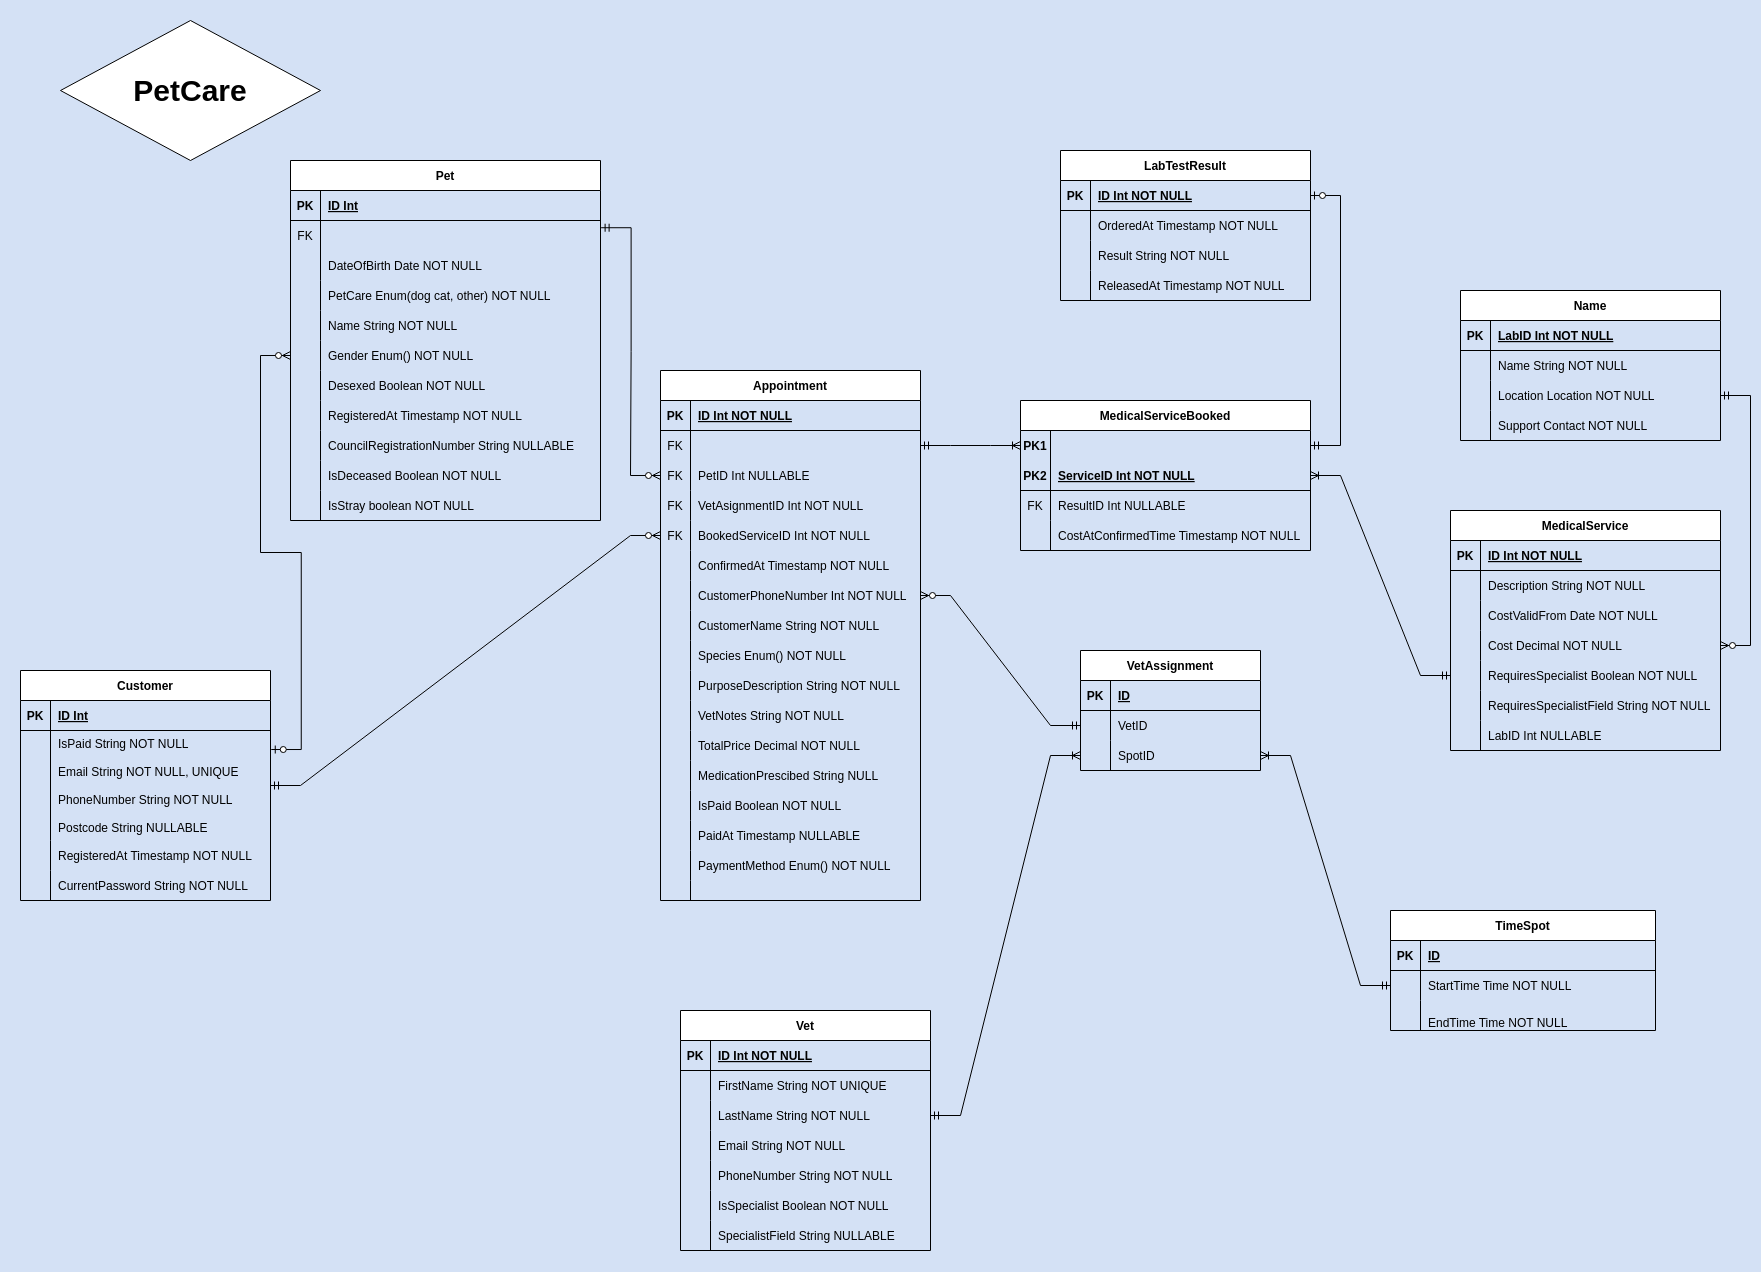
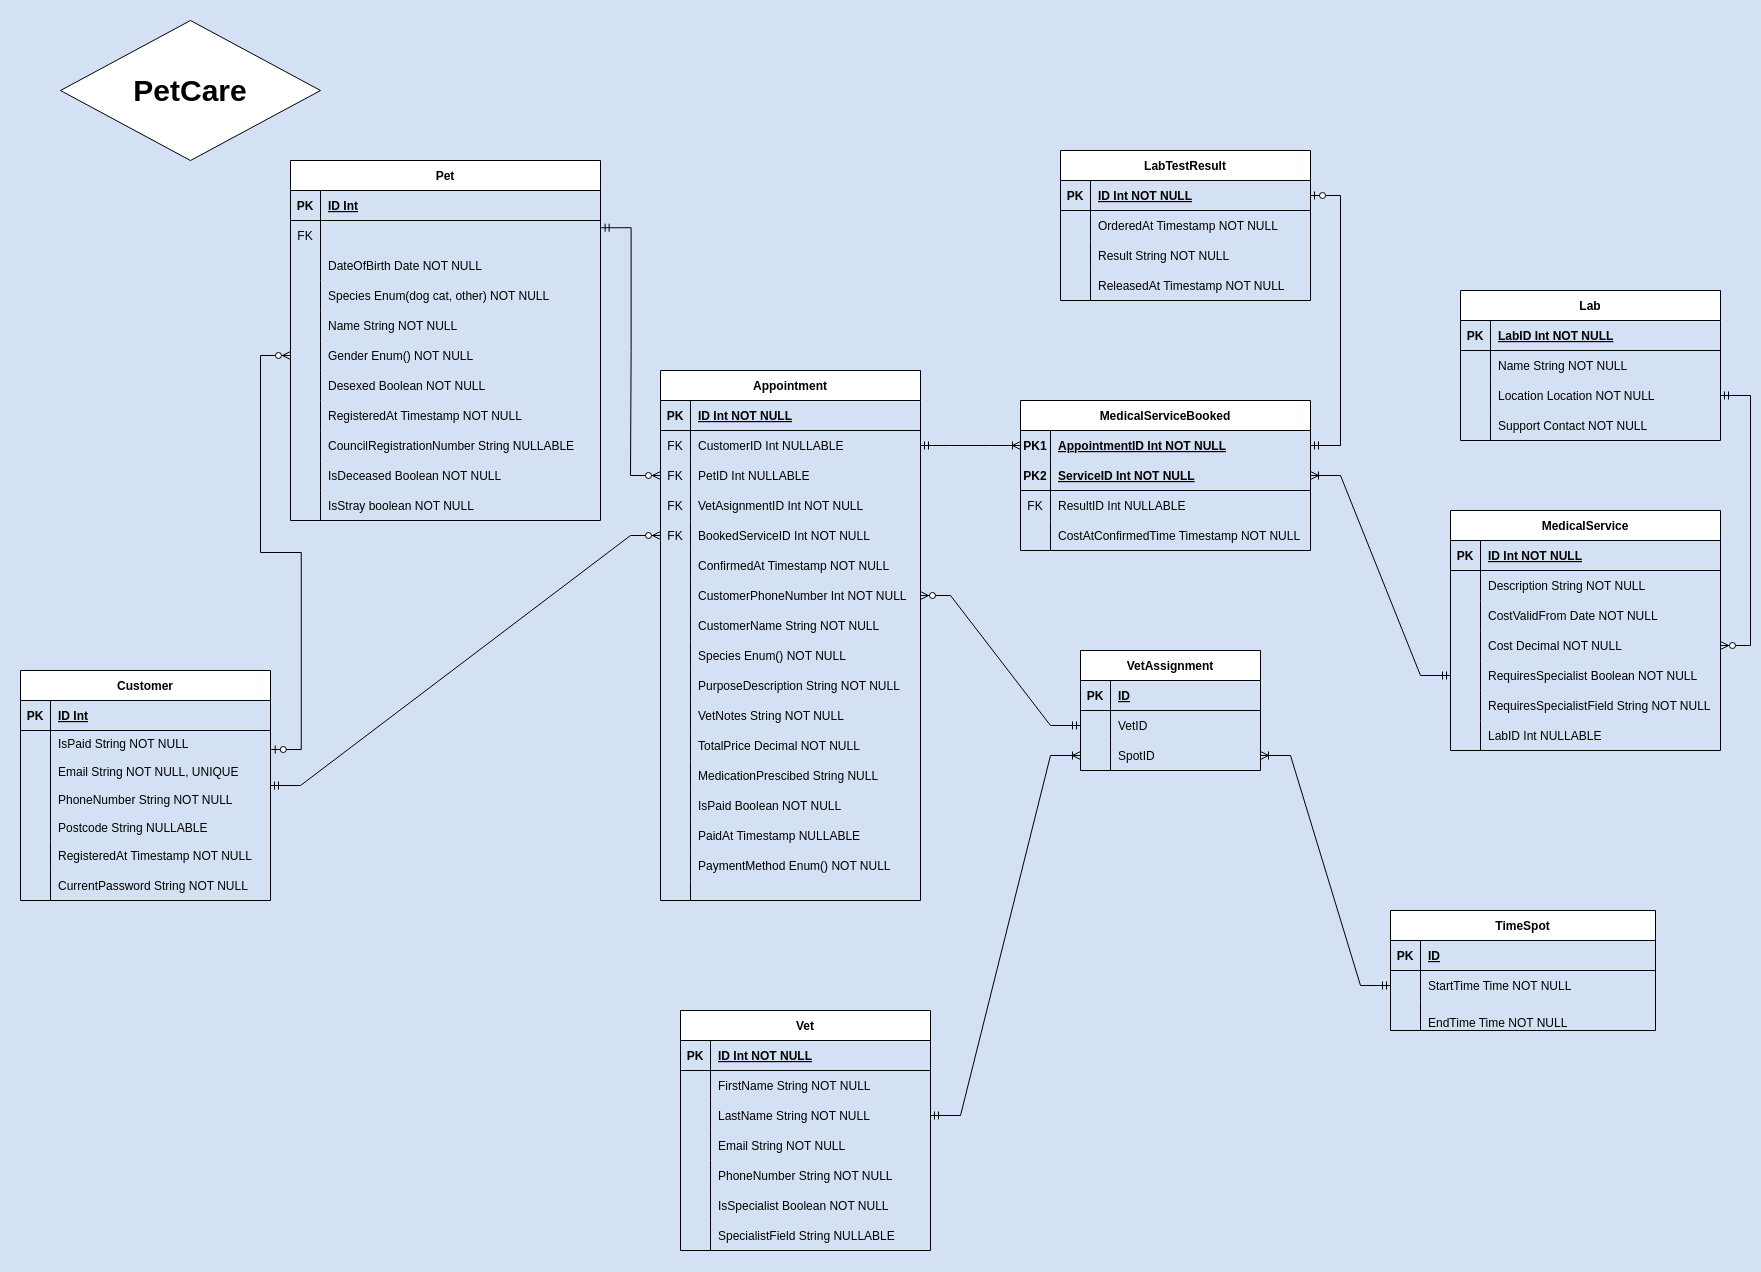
(443, 296) -> (441, 296)
(1590, 306) -> (1590, 306)
none -> (806, 446)
none -> (1181, 446)
(801, 1086) -> (794, 1086)
